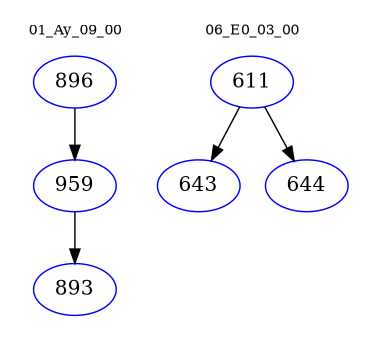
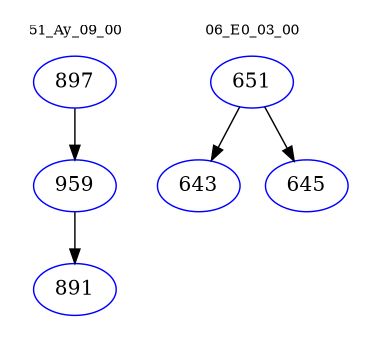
(76, 31) -> (76, 31)
(75, 82) -> (75, 82)
(252, 82) -> (252, 82)
(307, 186) -> (307, 186)
(75, 289) -> (75, 289)
